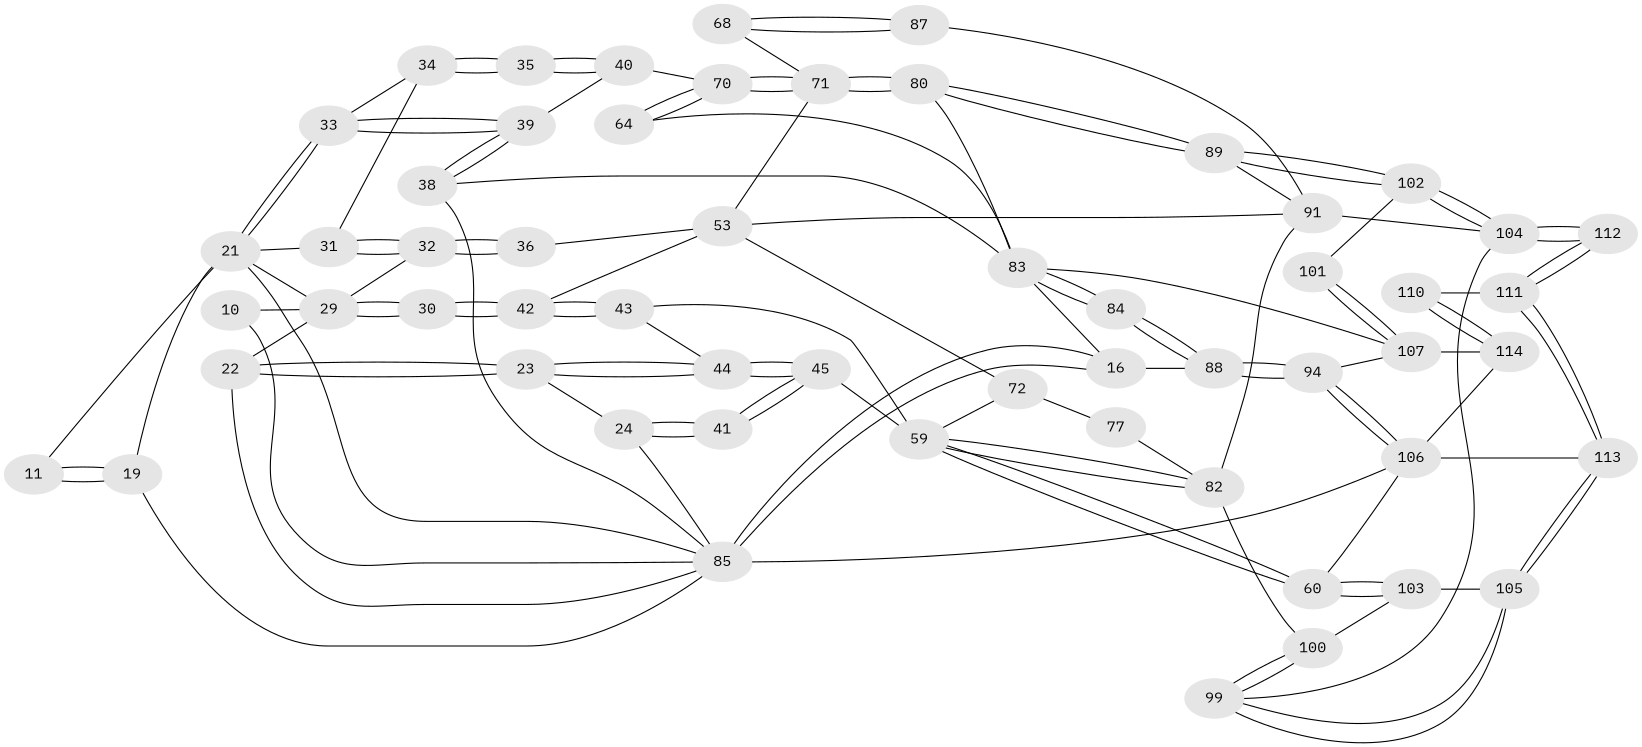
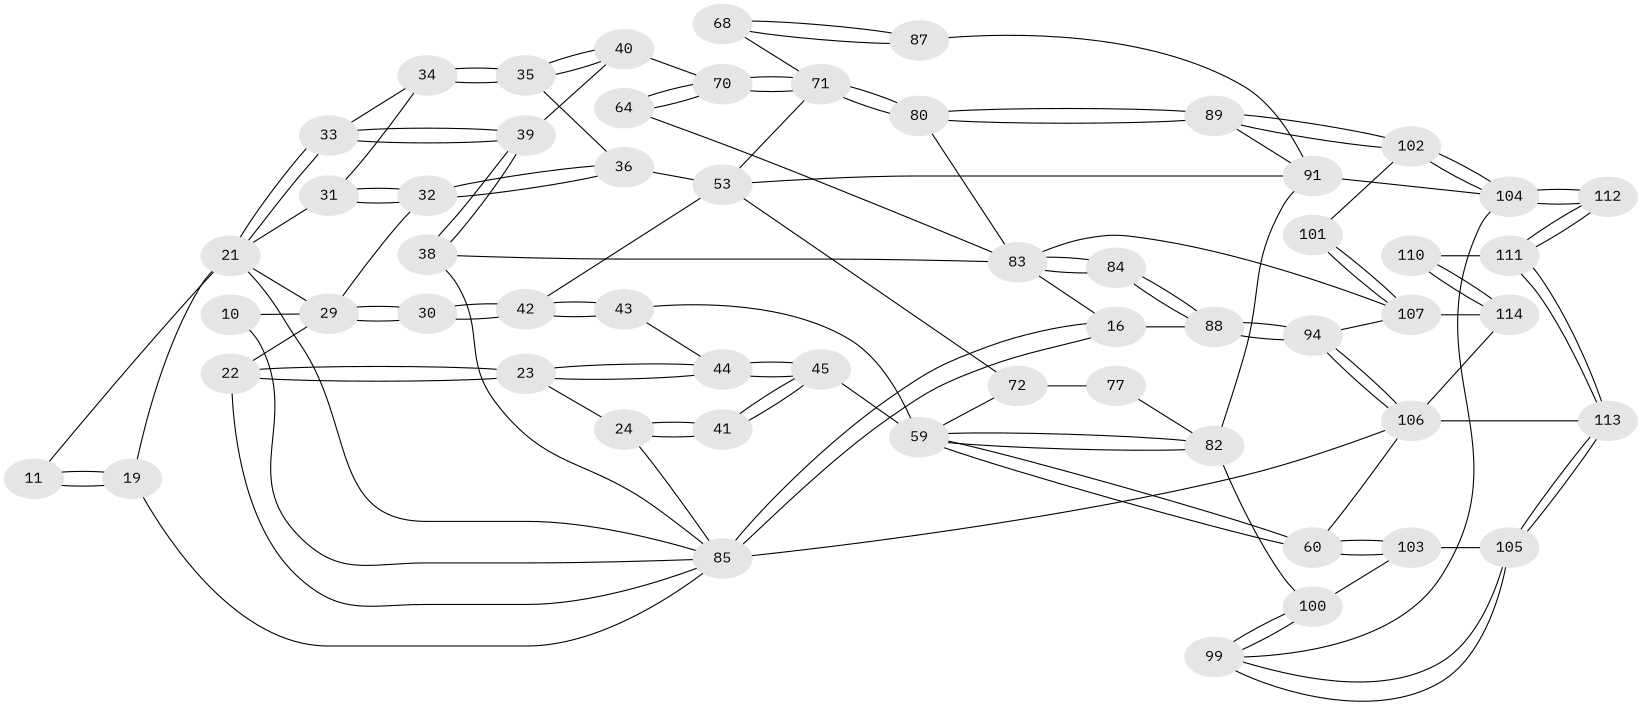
none -> (575, 121)
